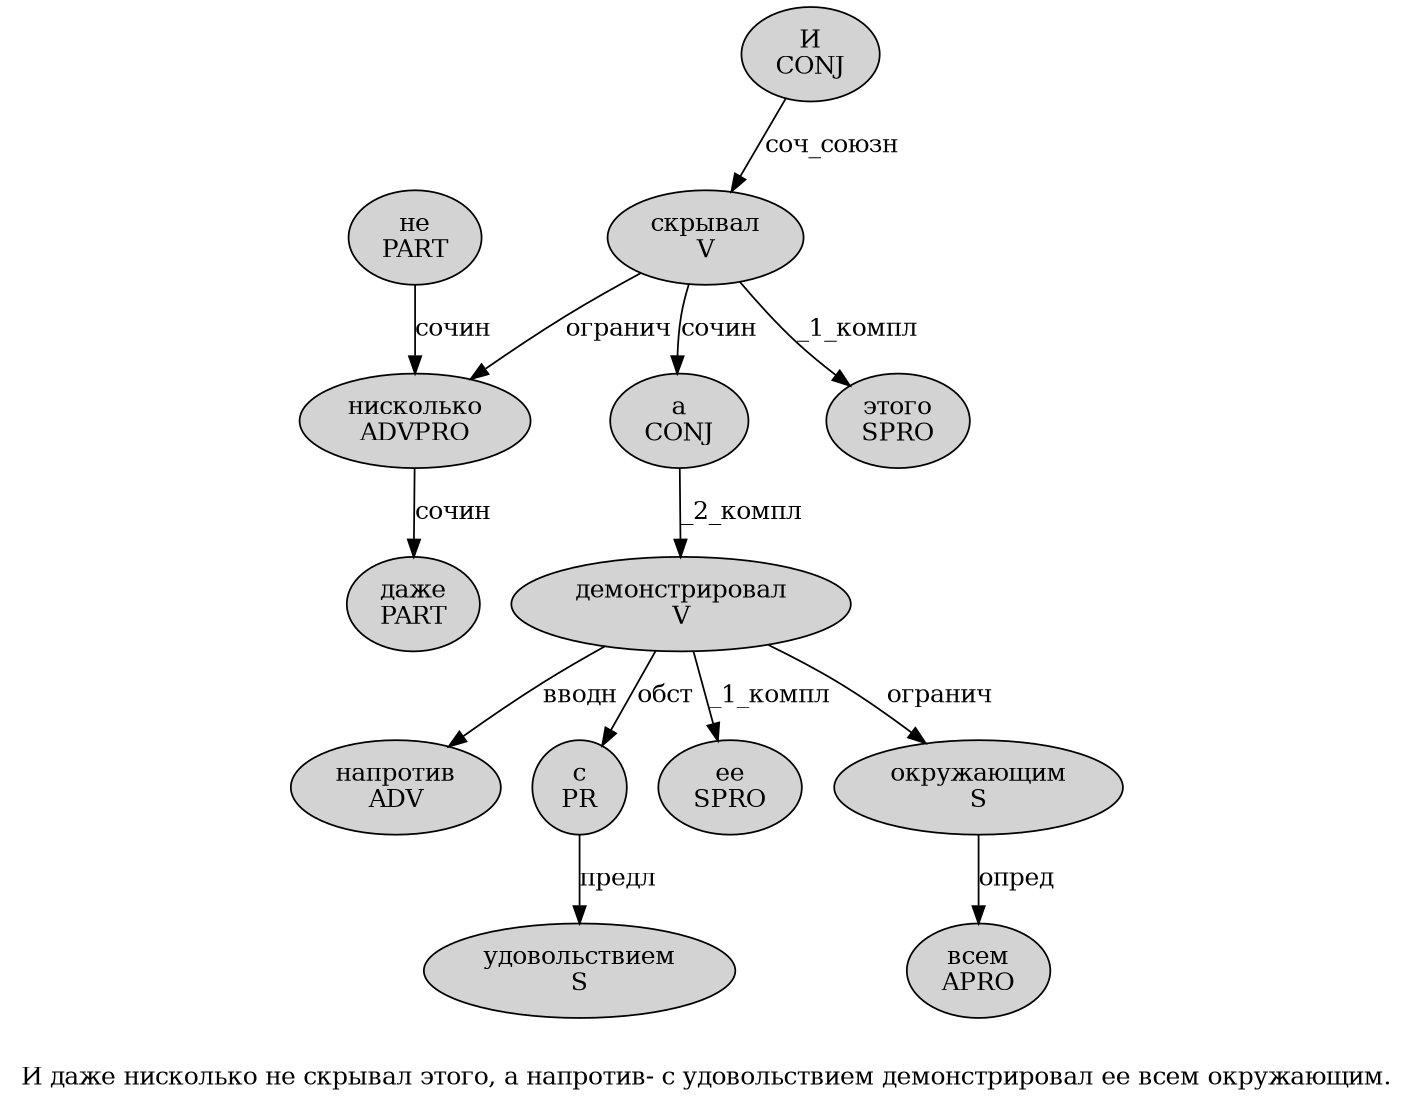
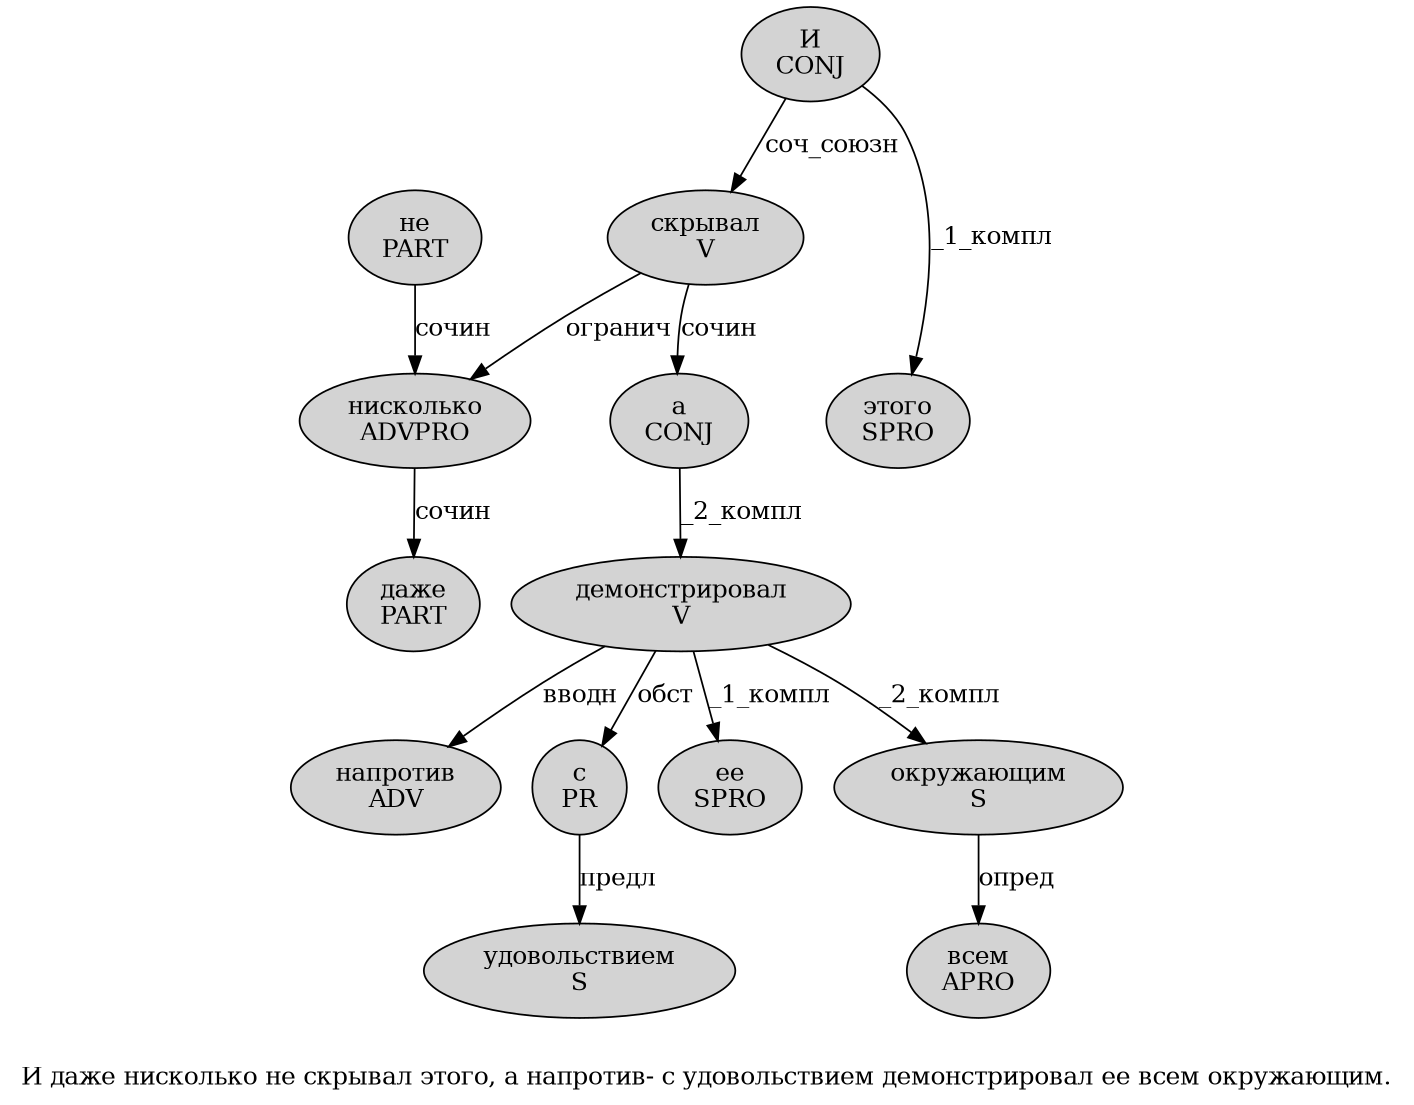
(785, 331) -> (927, 211)
(940, 696) -> (940, 696)
